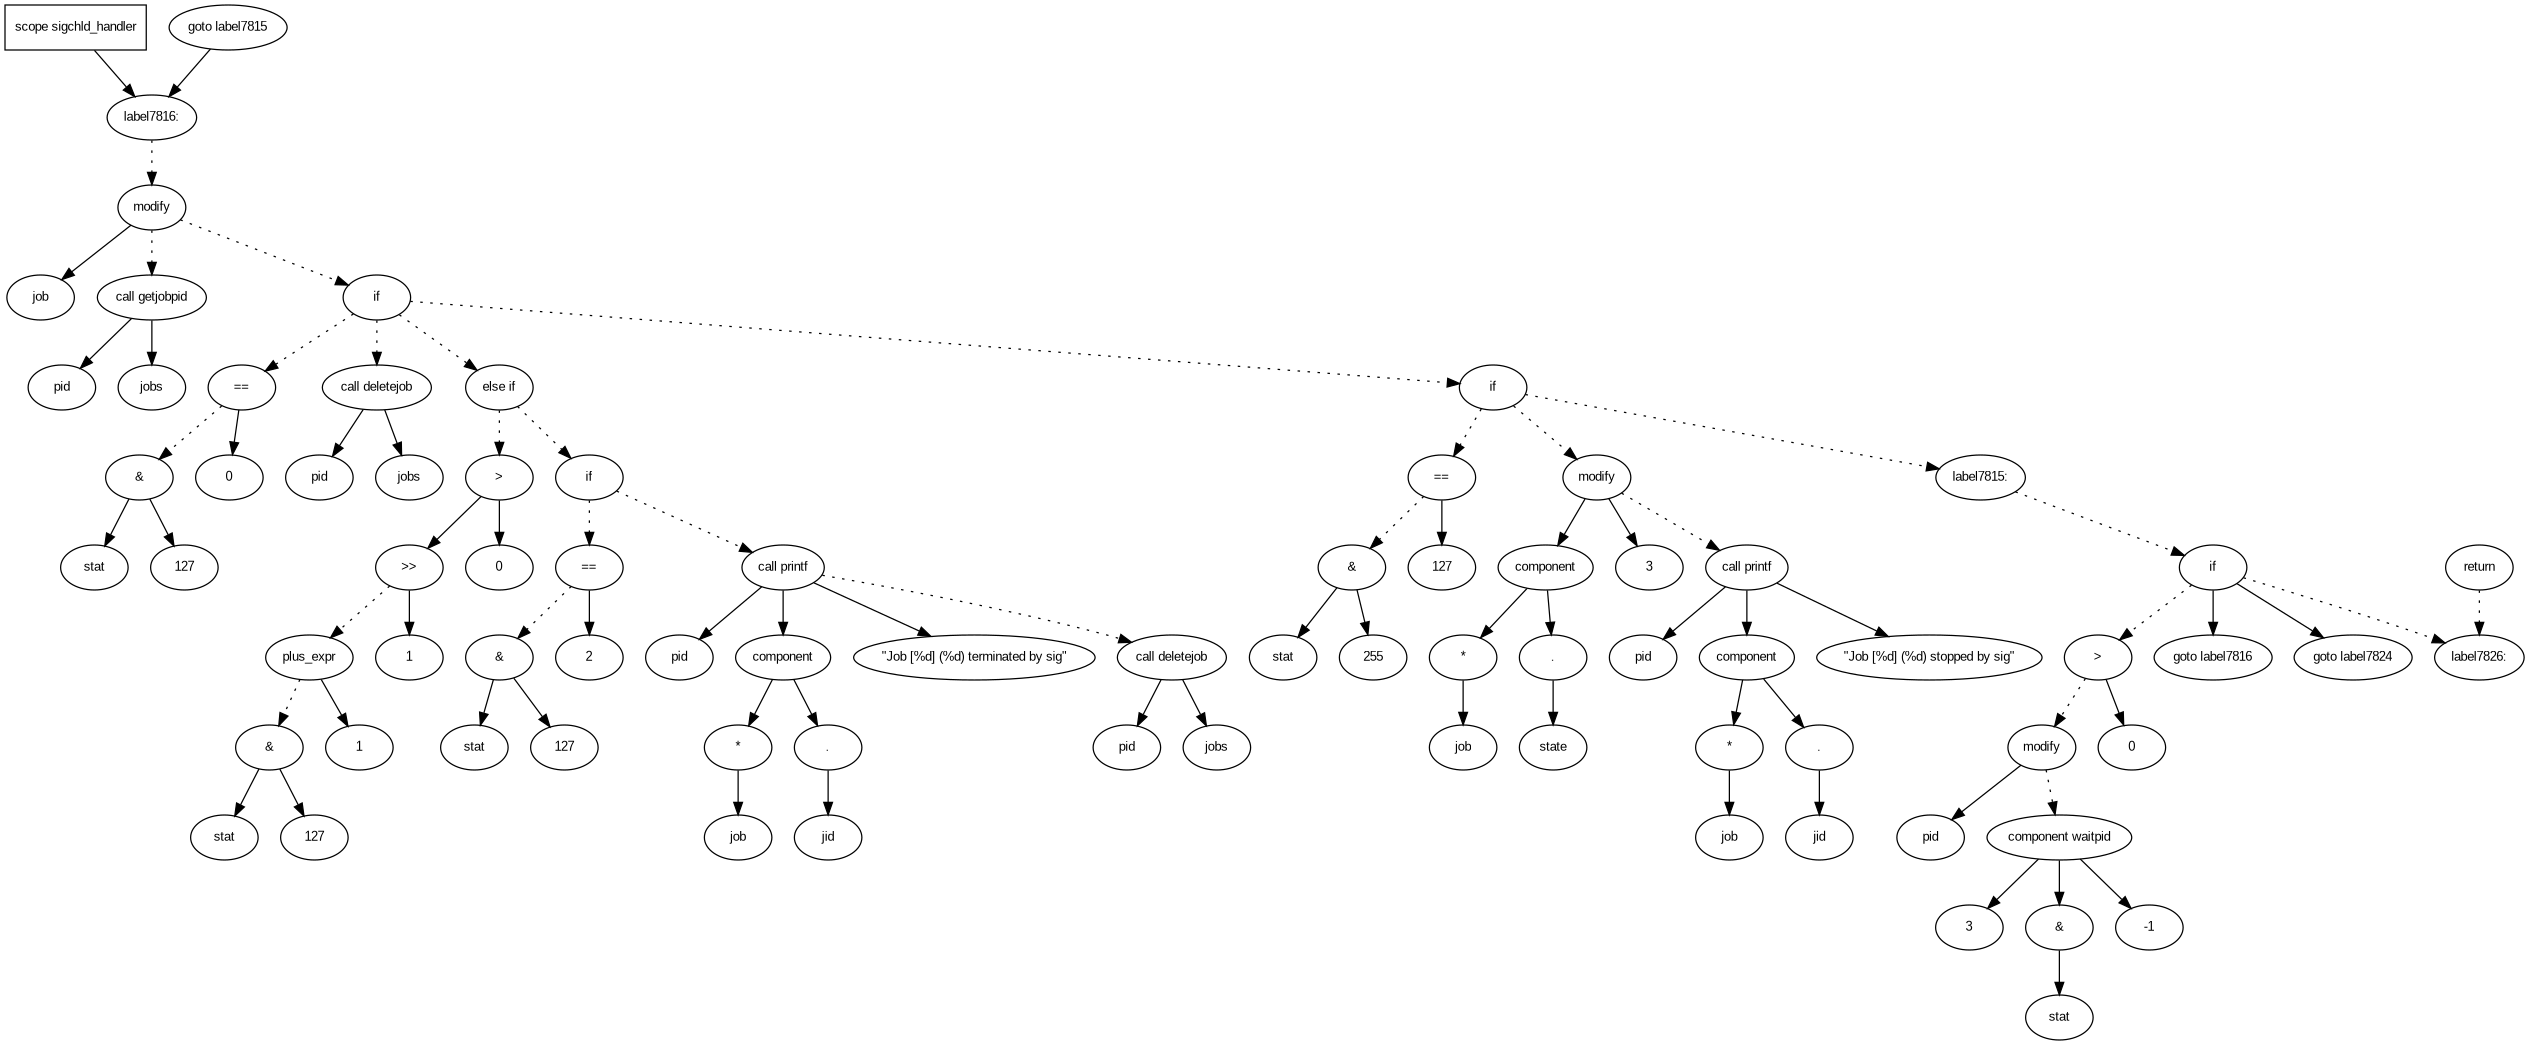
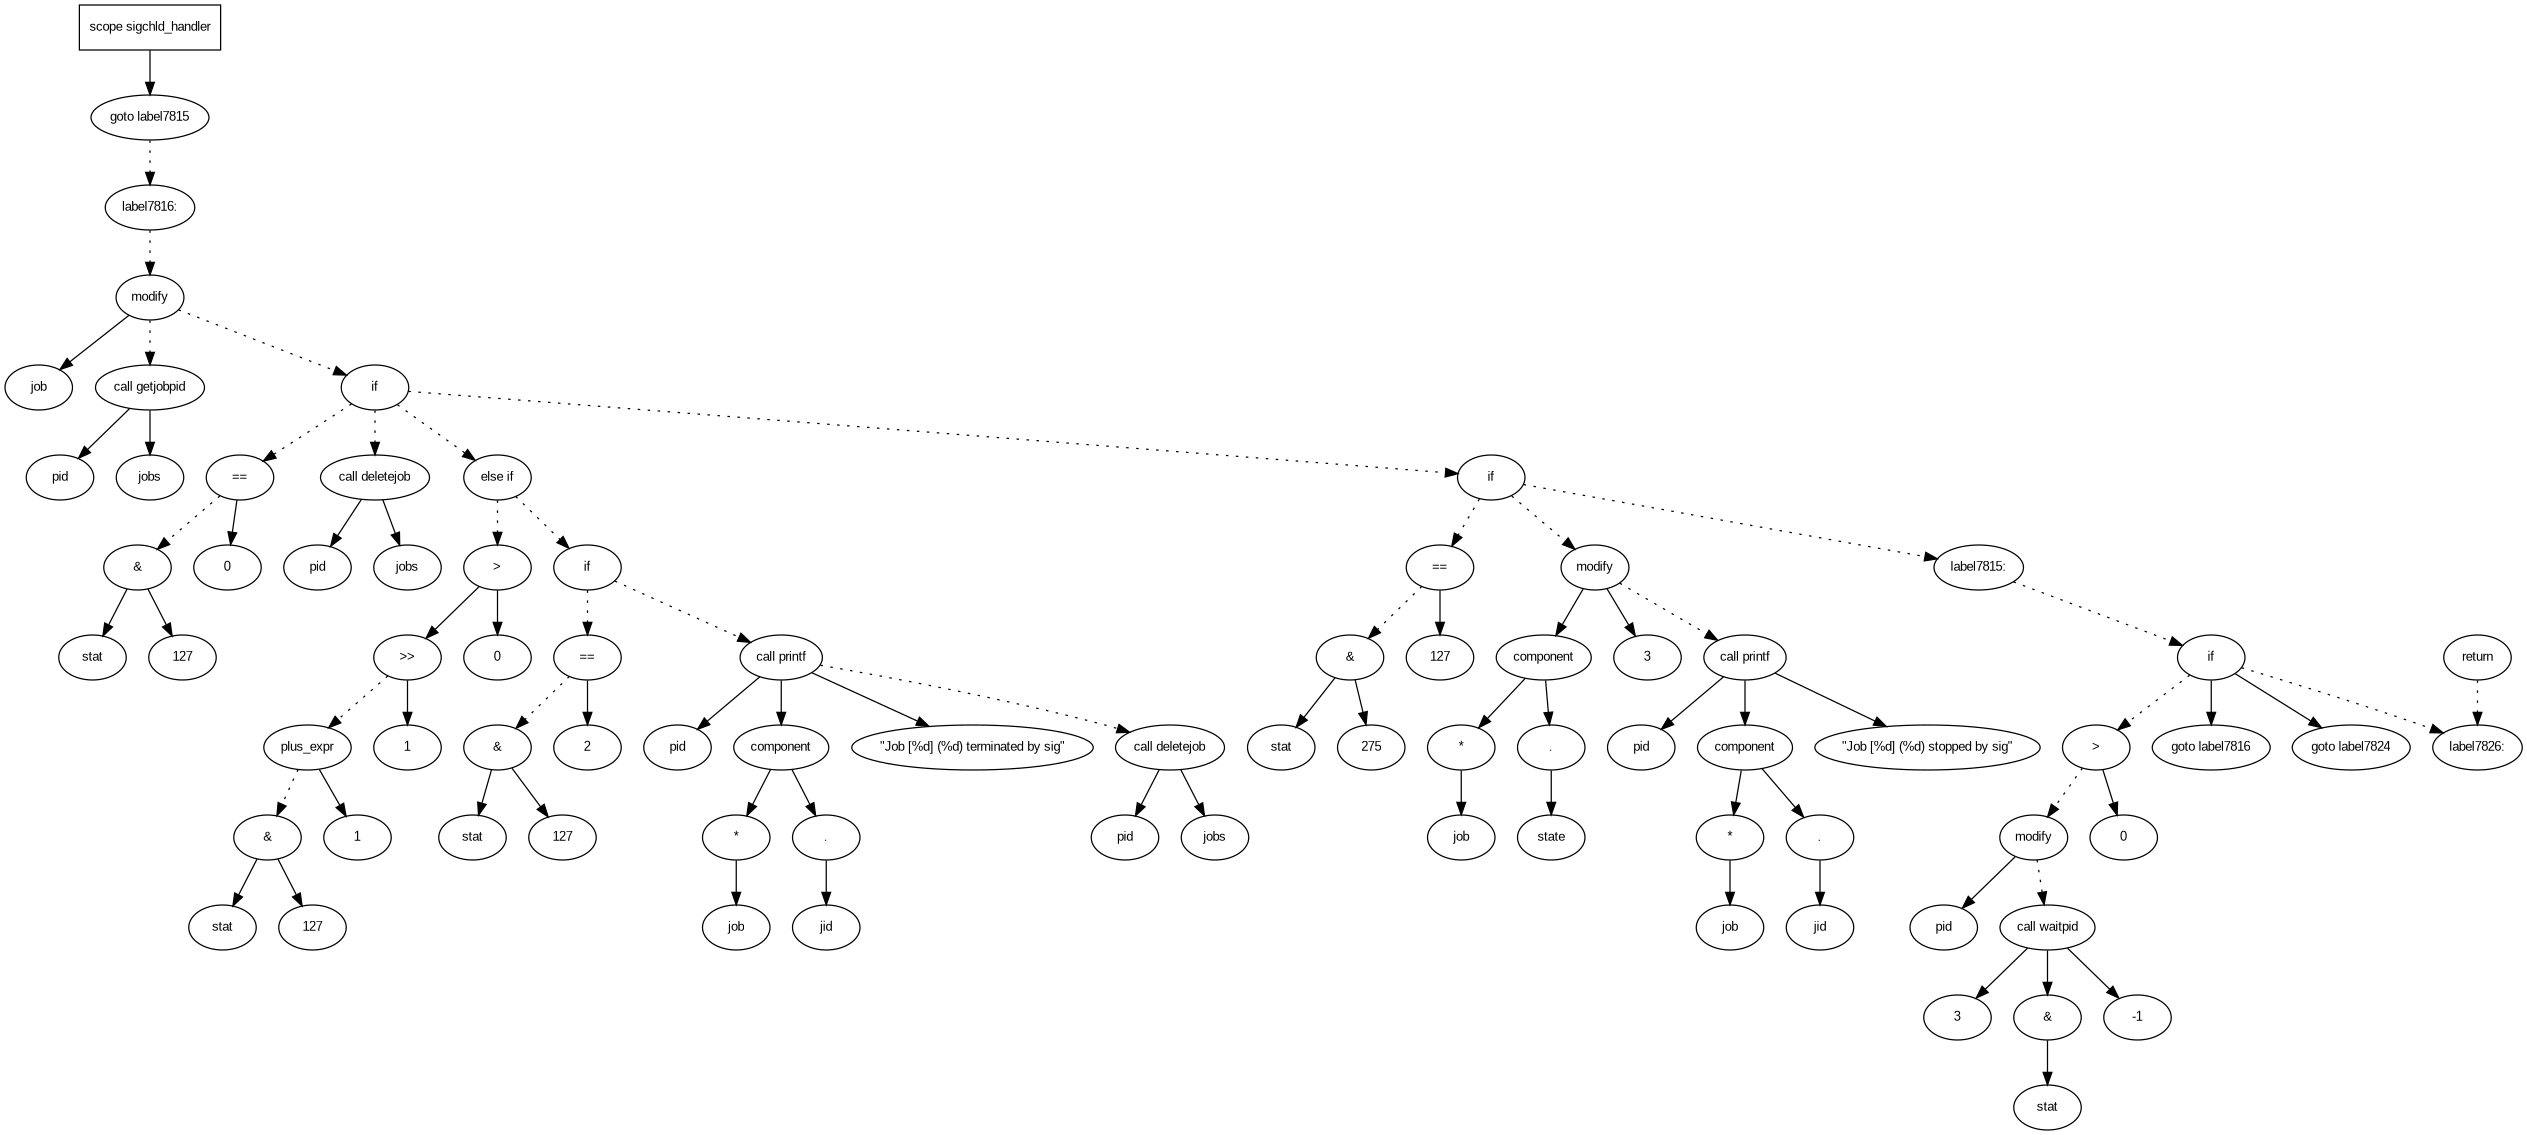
(194, 68) -> (150, 156)
(110, 69) -> (150, 66)
(1373, 658) -> (1371, 748)
(2059, 838) -> (2048, 928)
